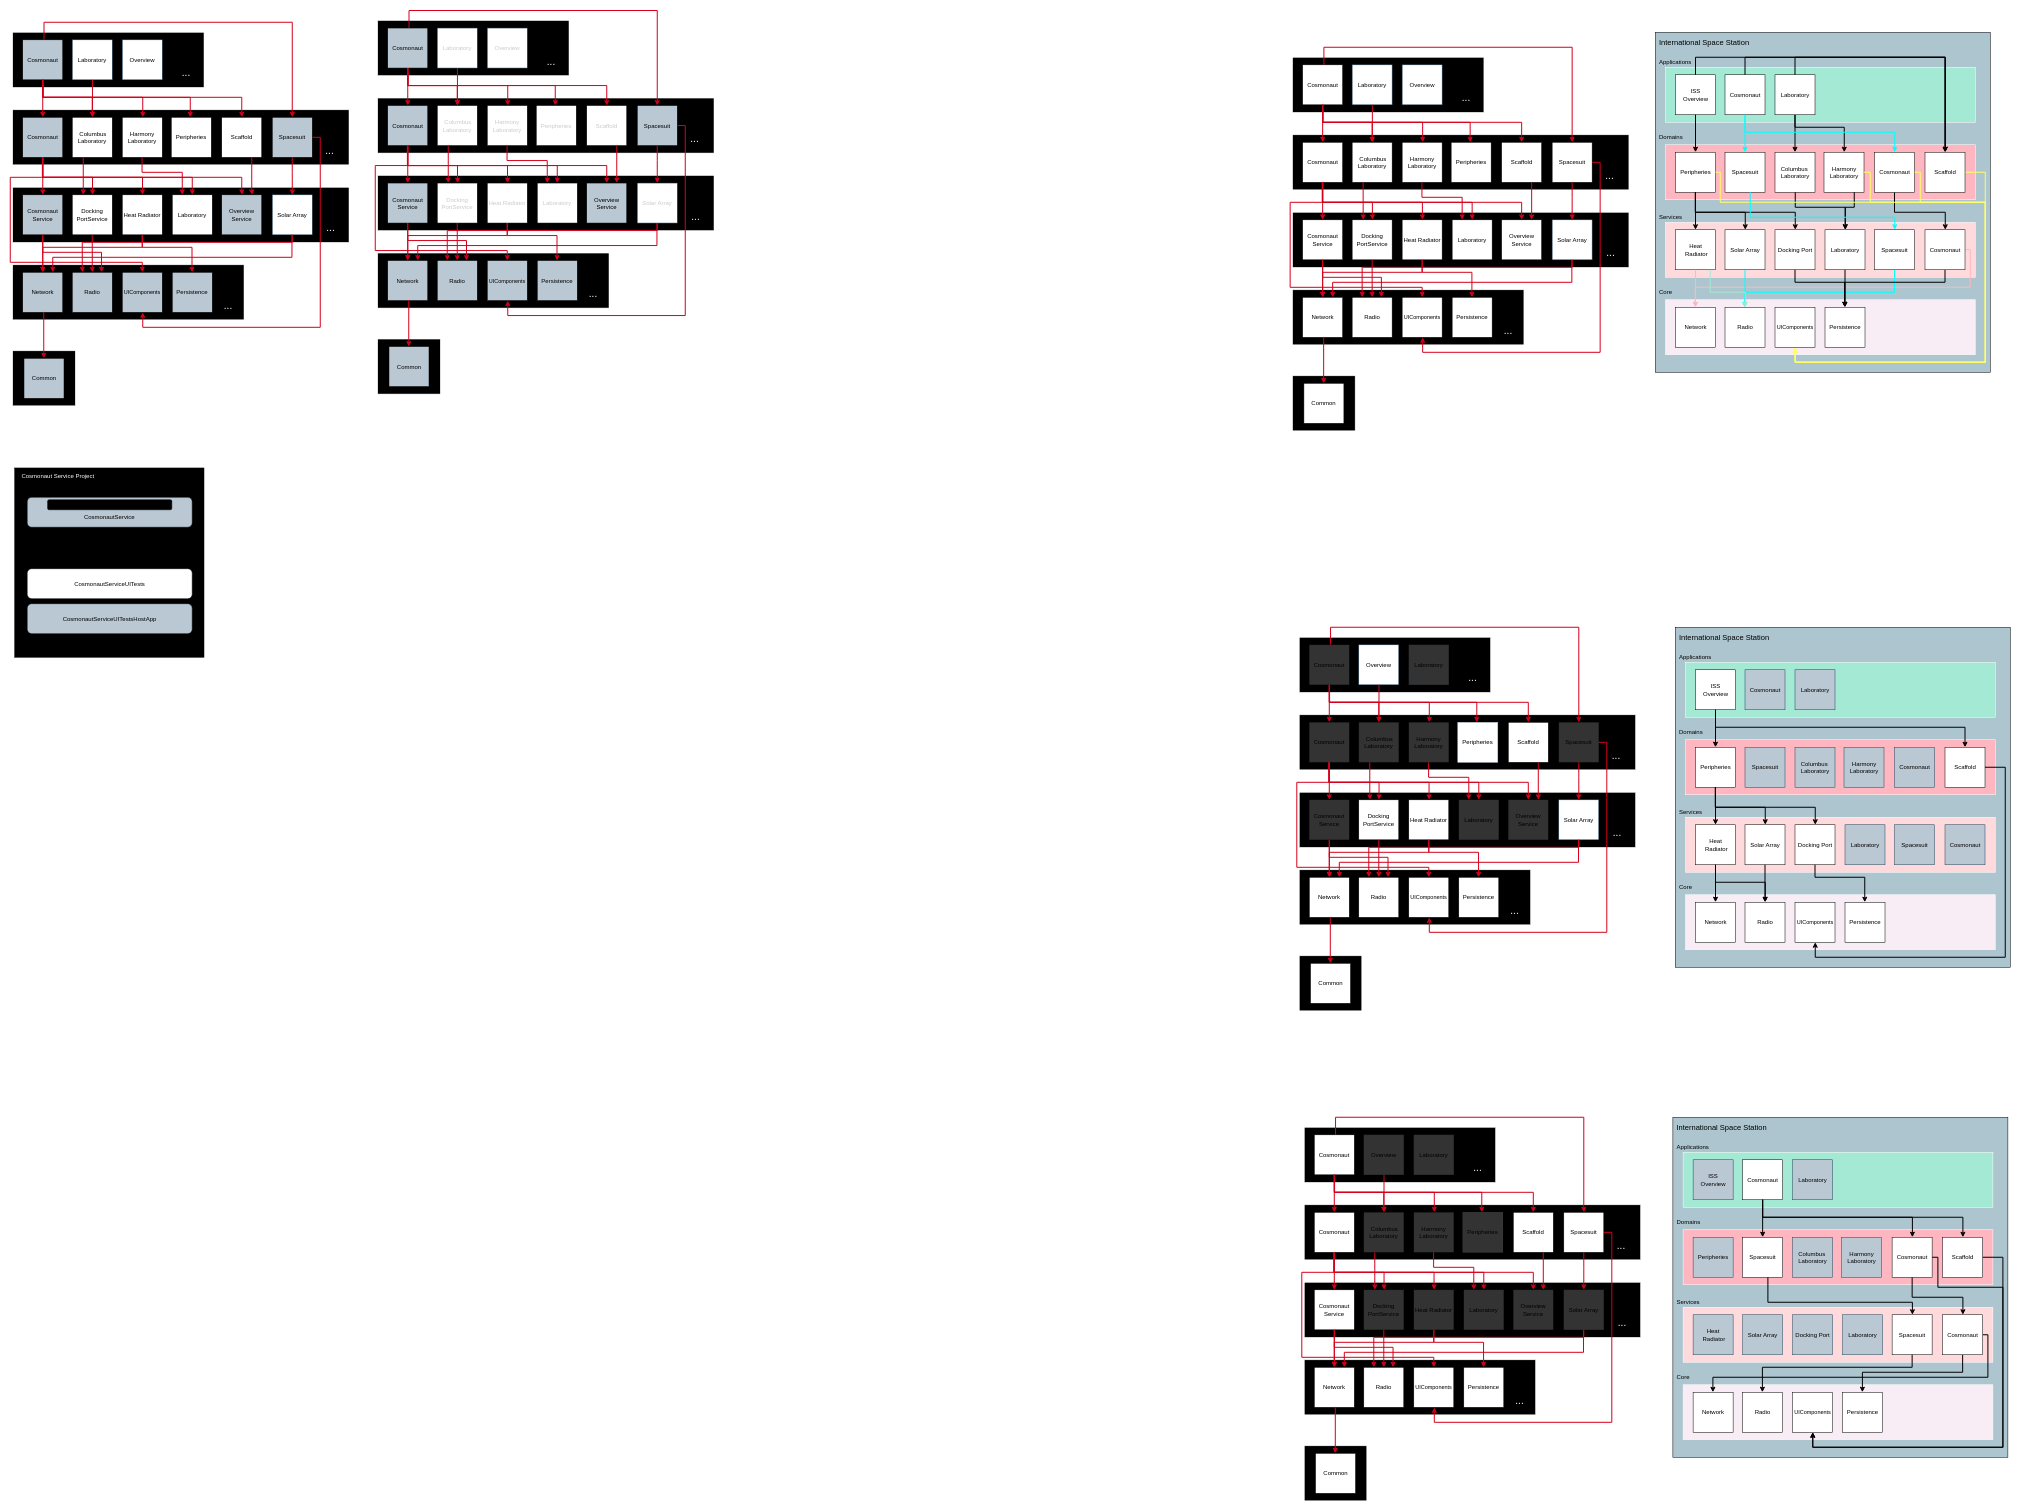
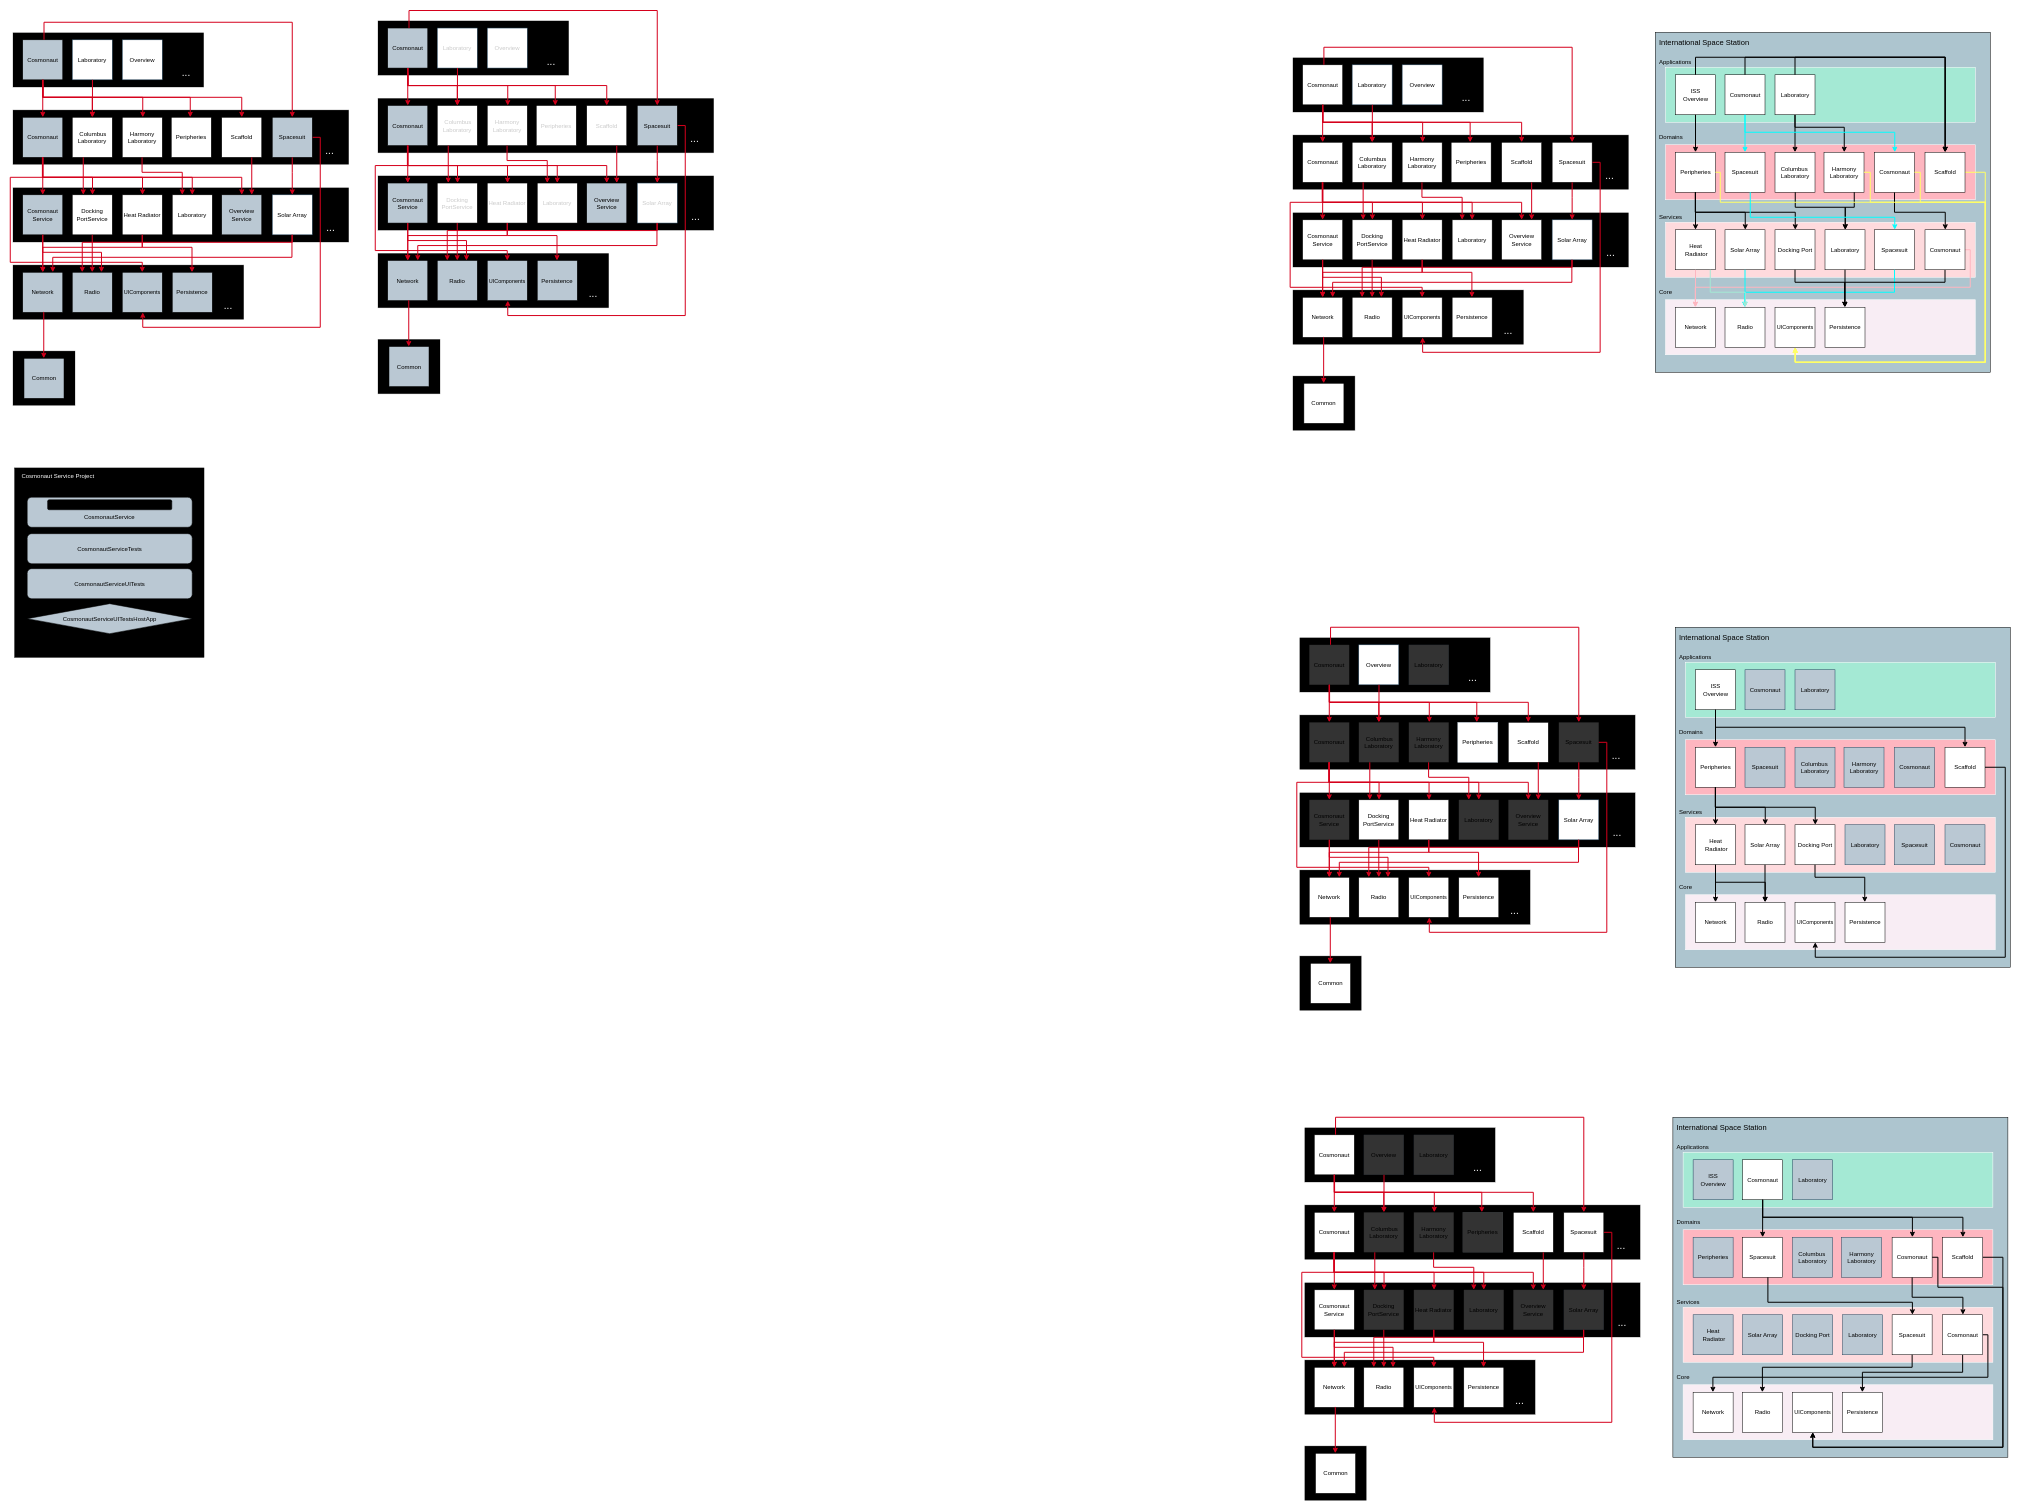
none -> (110, 549)
(110, 584) -> (110, 584)
(110, 619) -> (110, 619)
